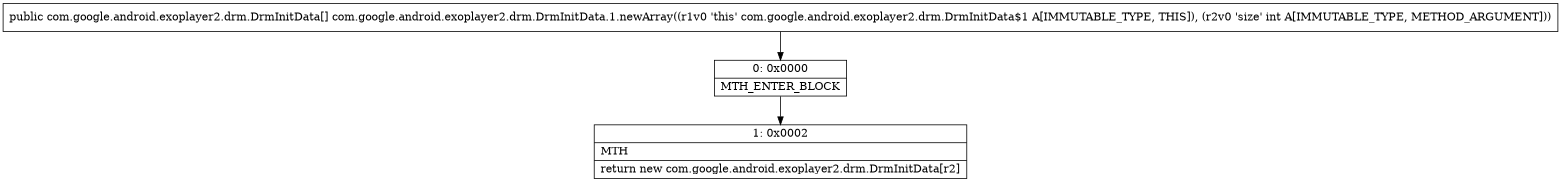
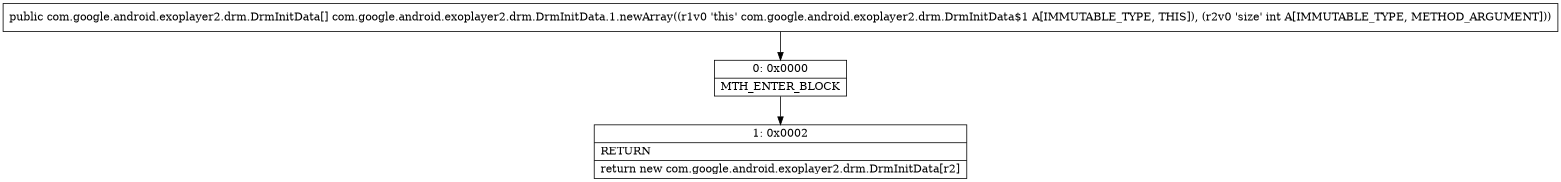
(614, 151) -> (626, 151)
